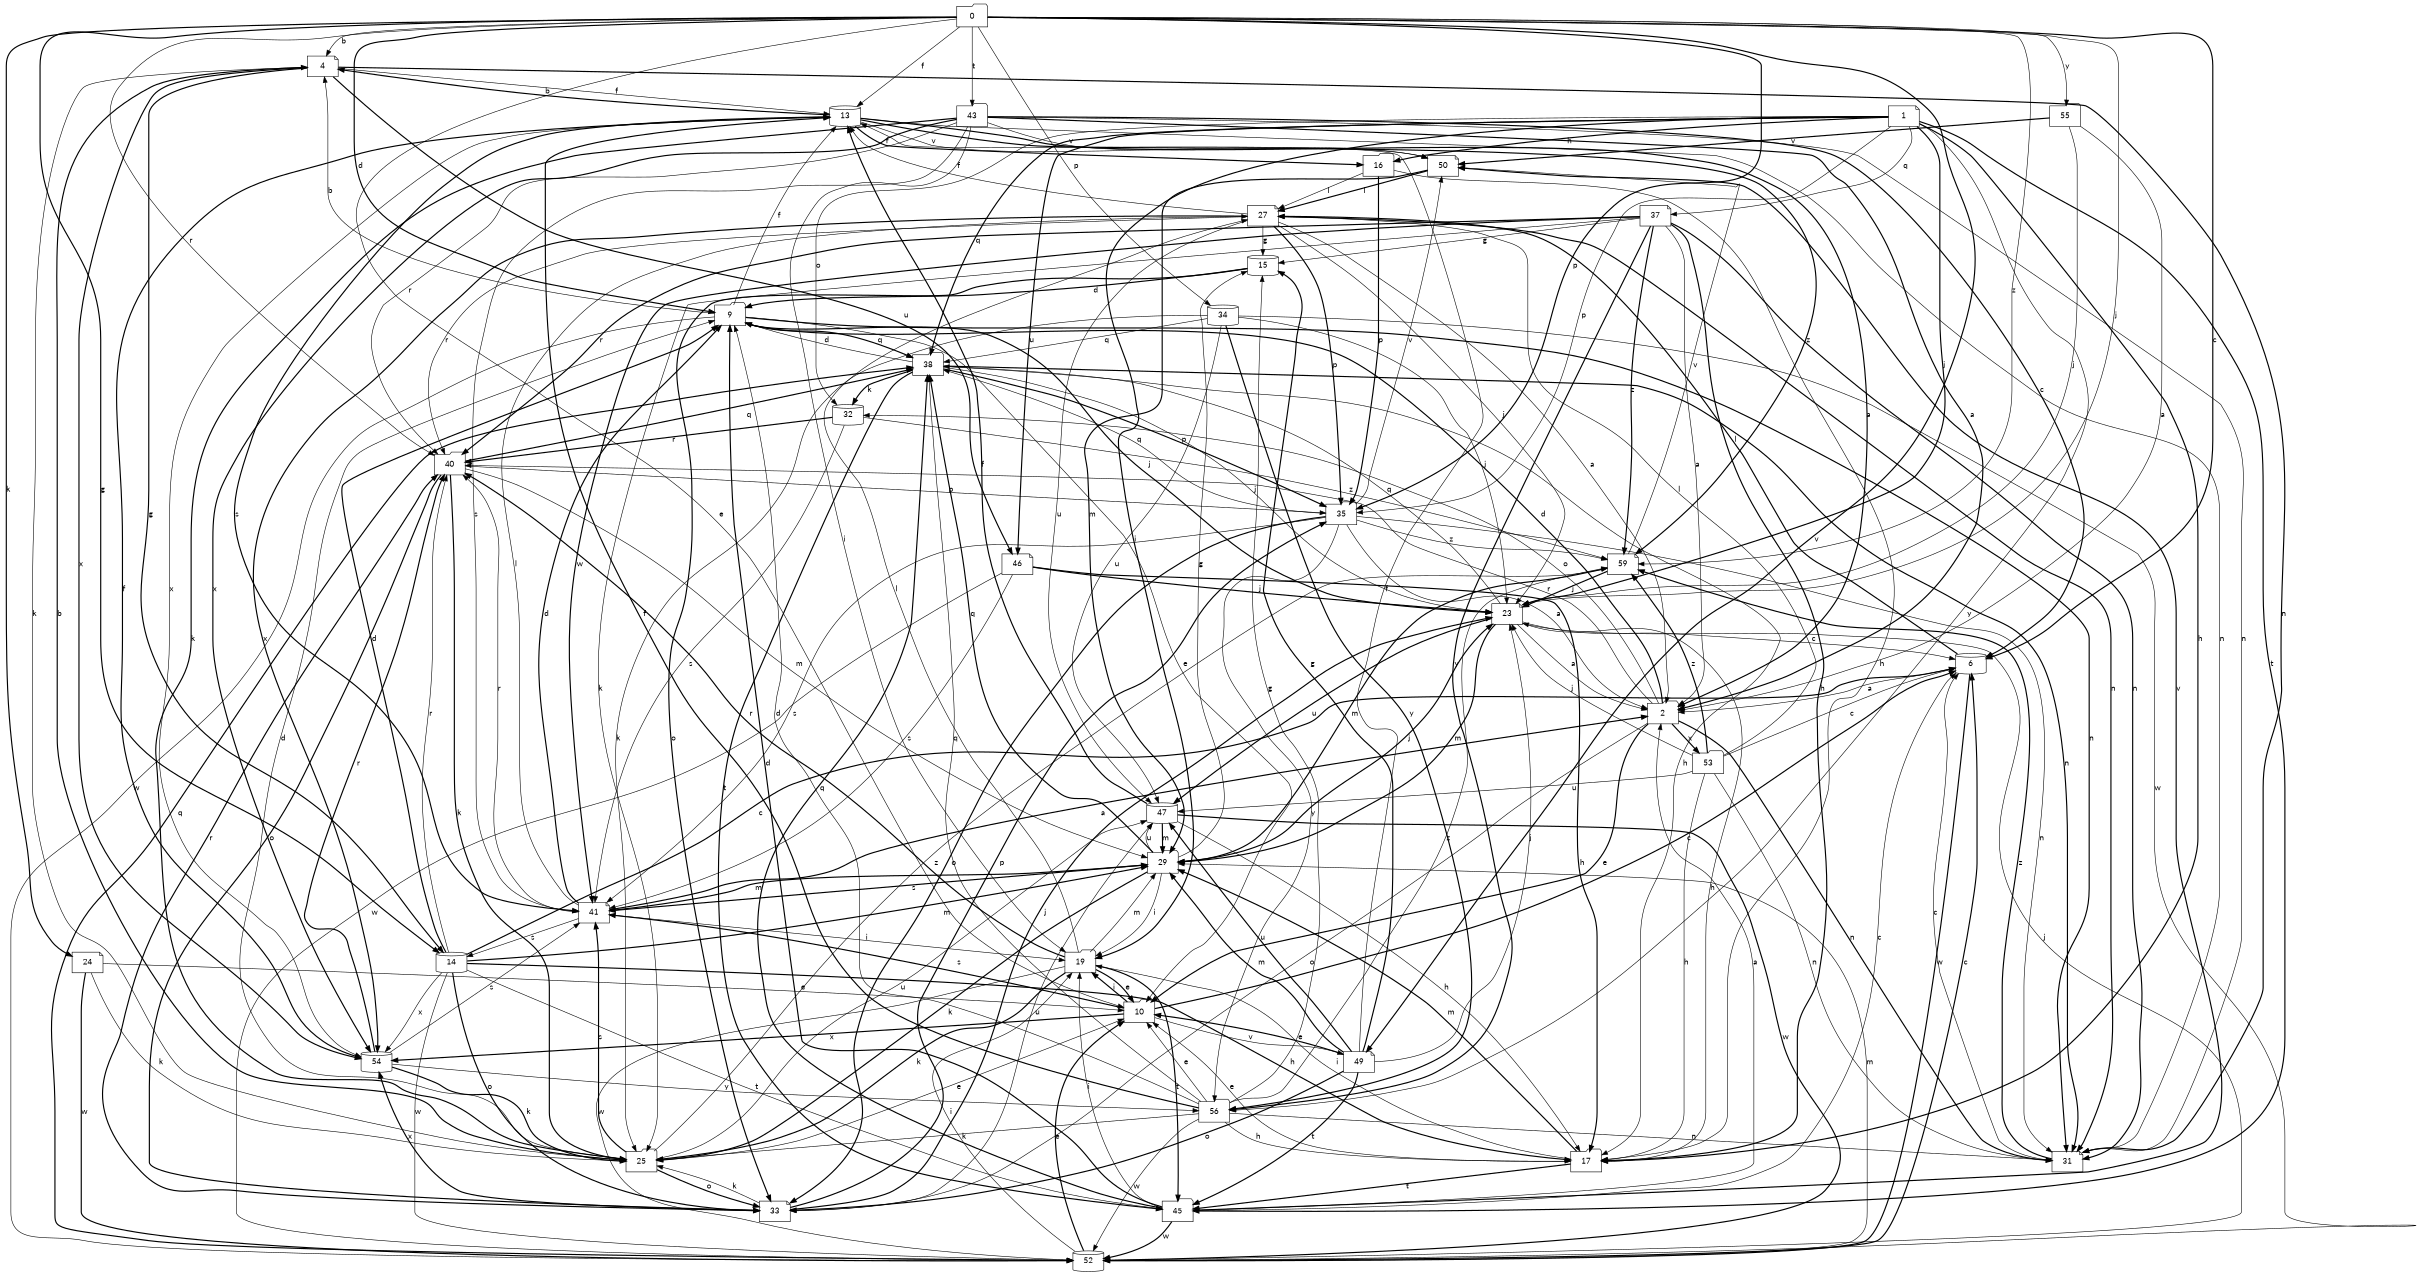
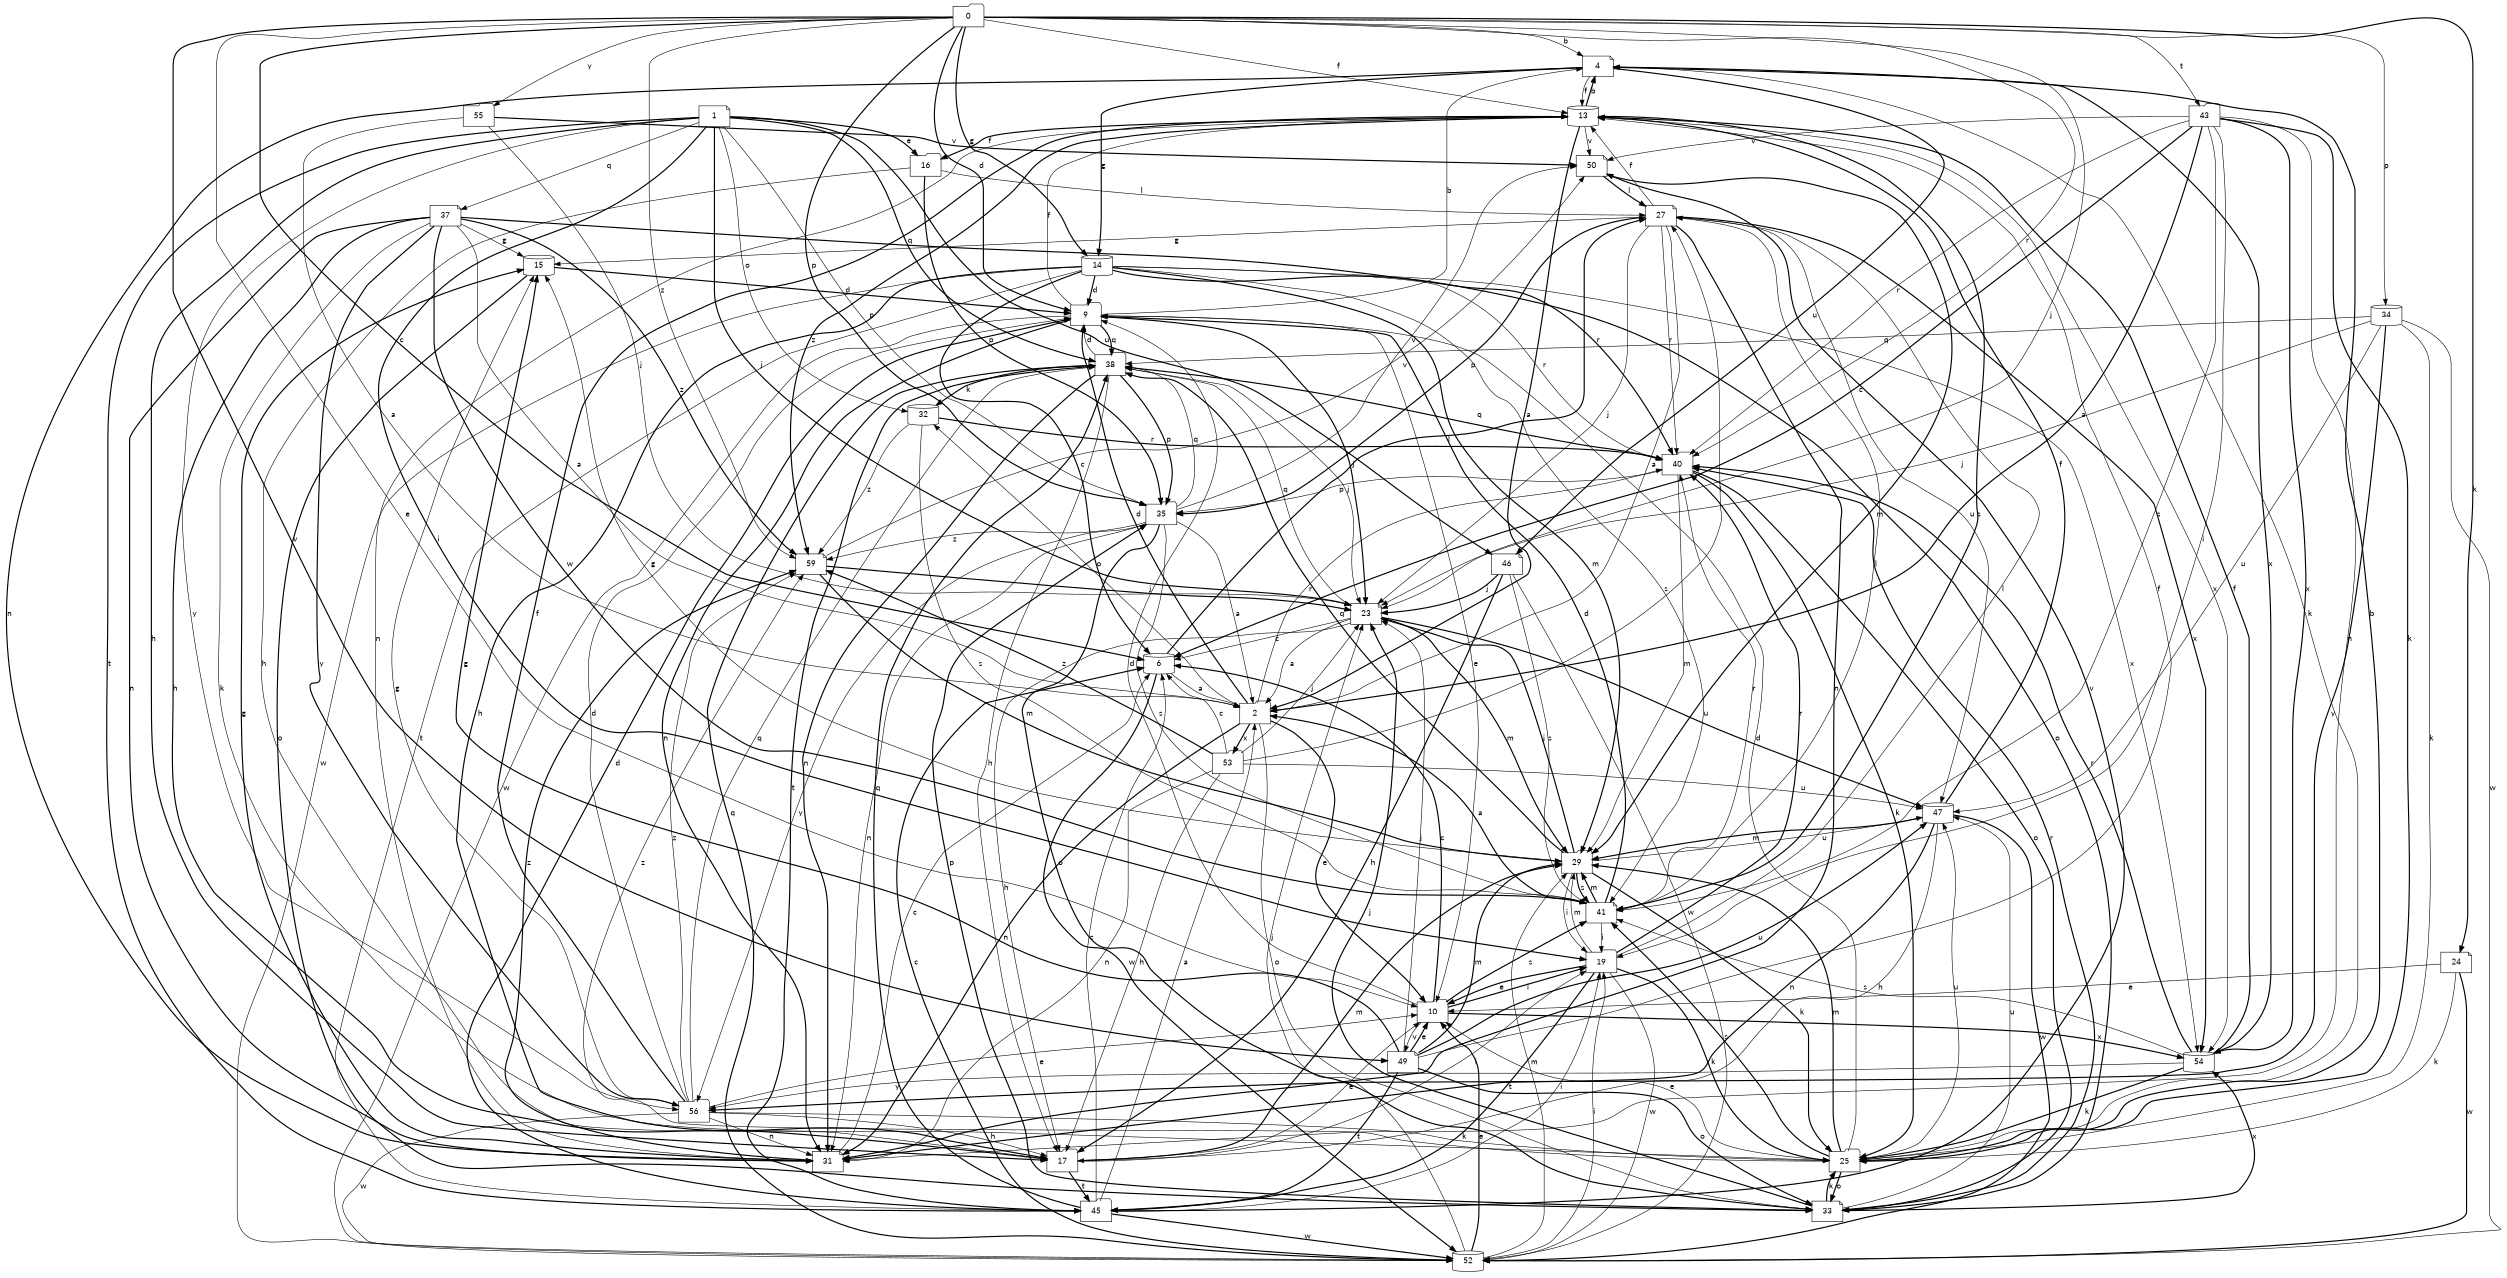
(1570, 141) -> (909, 141)
none -> (1152, 736)
none -> (247, 809)
none -> (1805, 935)
(528, 936) -> (1564, 485)
none -> (1446, 1089)
(712, 1182) -> (1827, 1189)
